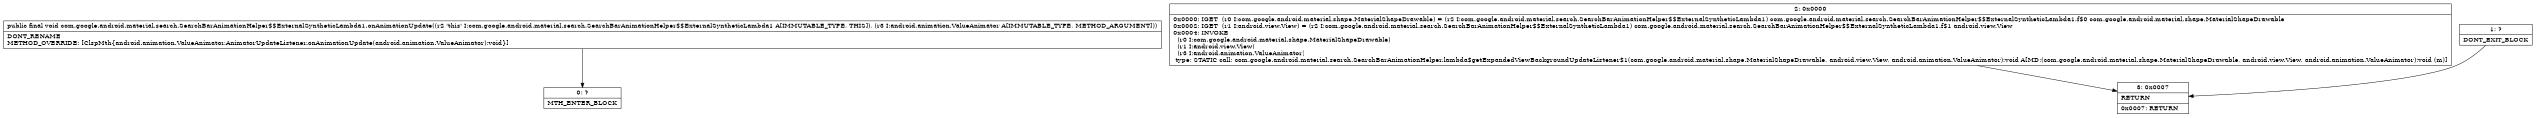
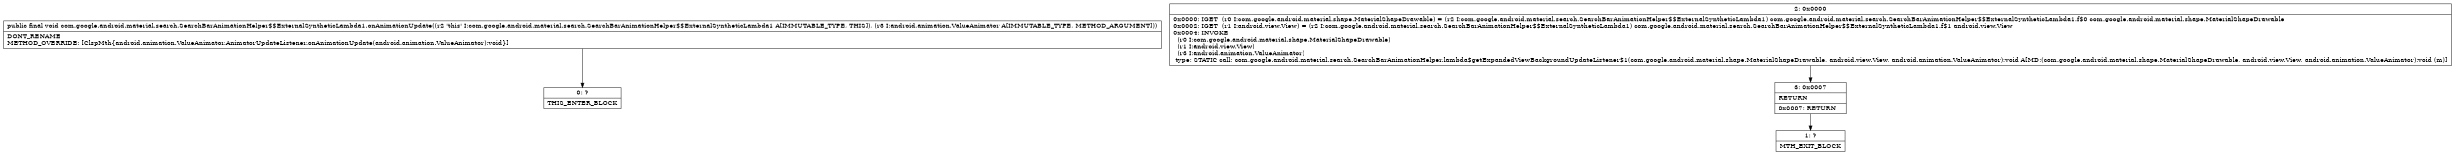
(2496, 40) -> (1811, 146)
(2344, 86) -> (1811, 120)
(582, 103) -> (582, 103)
